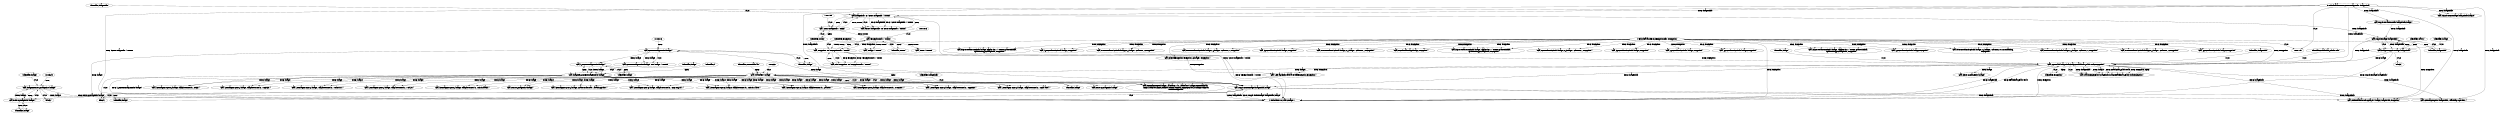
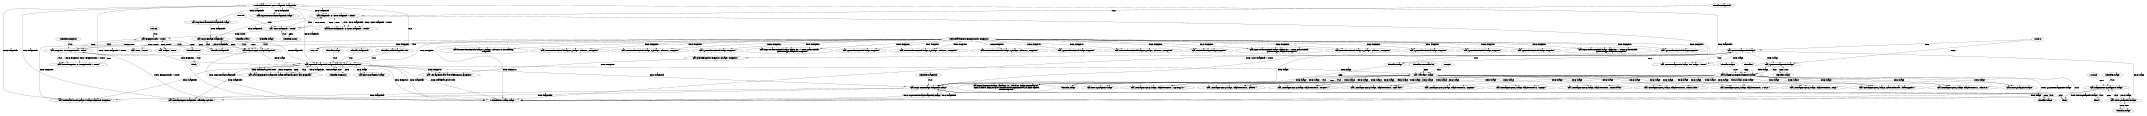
(832, 29) -> (282, 29)
(851, 65) -> (78, 65)
(582, 70) -> (1913, 51)
